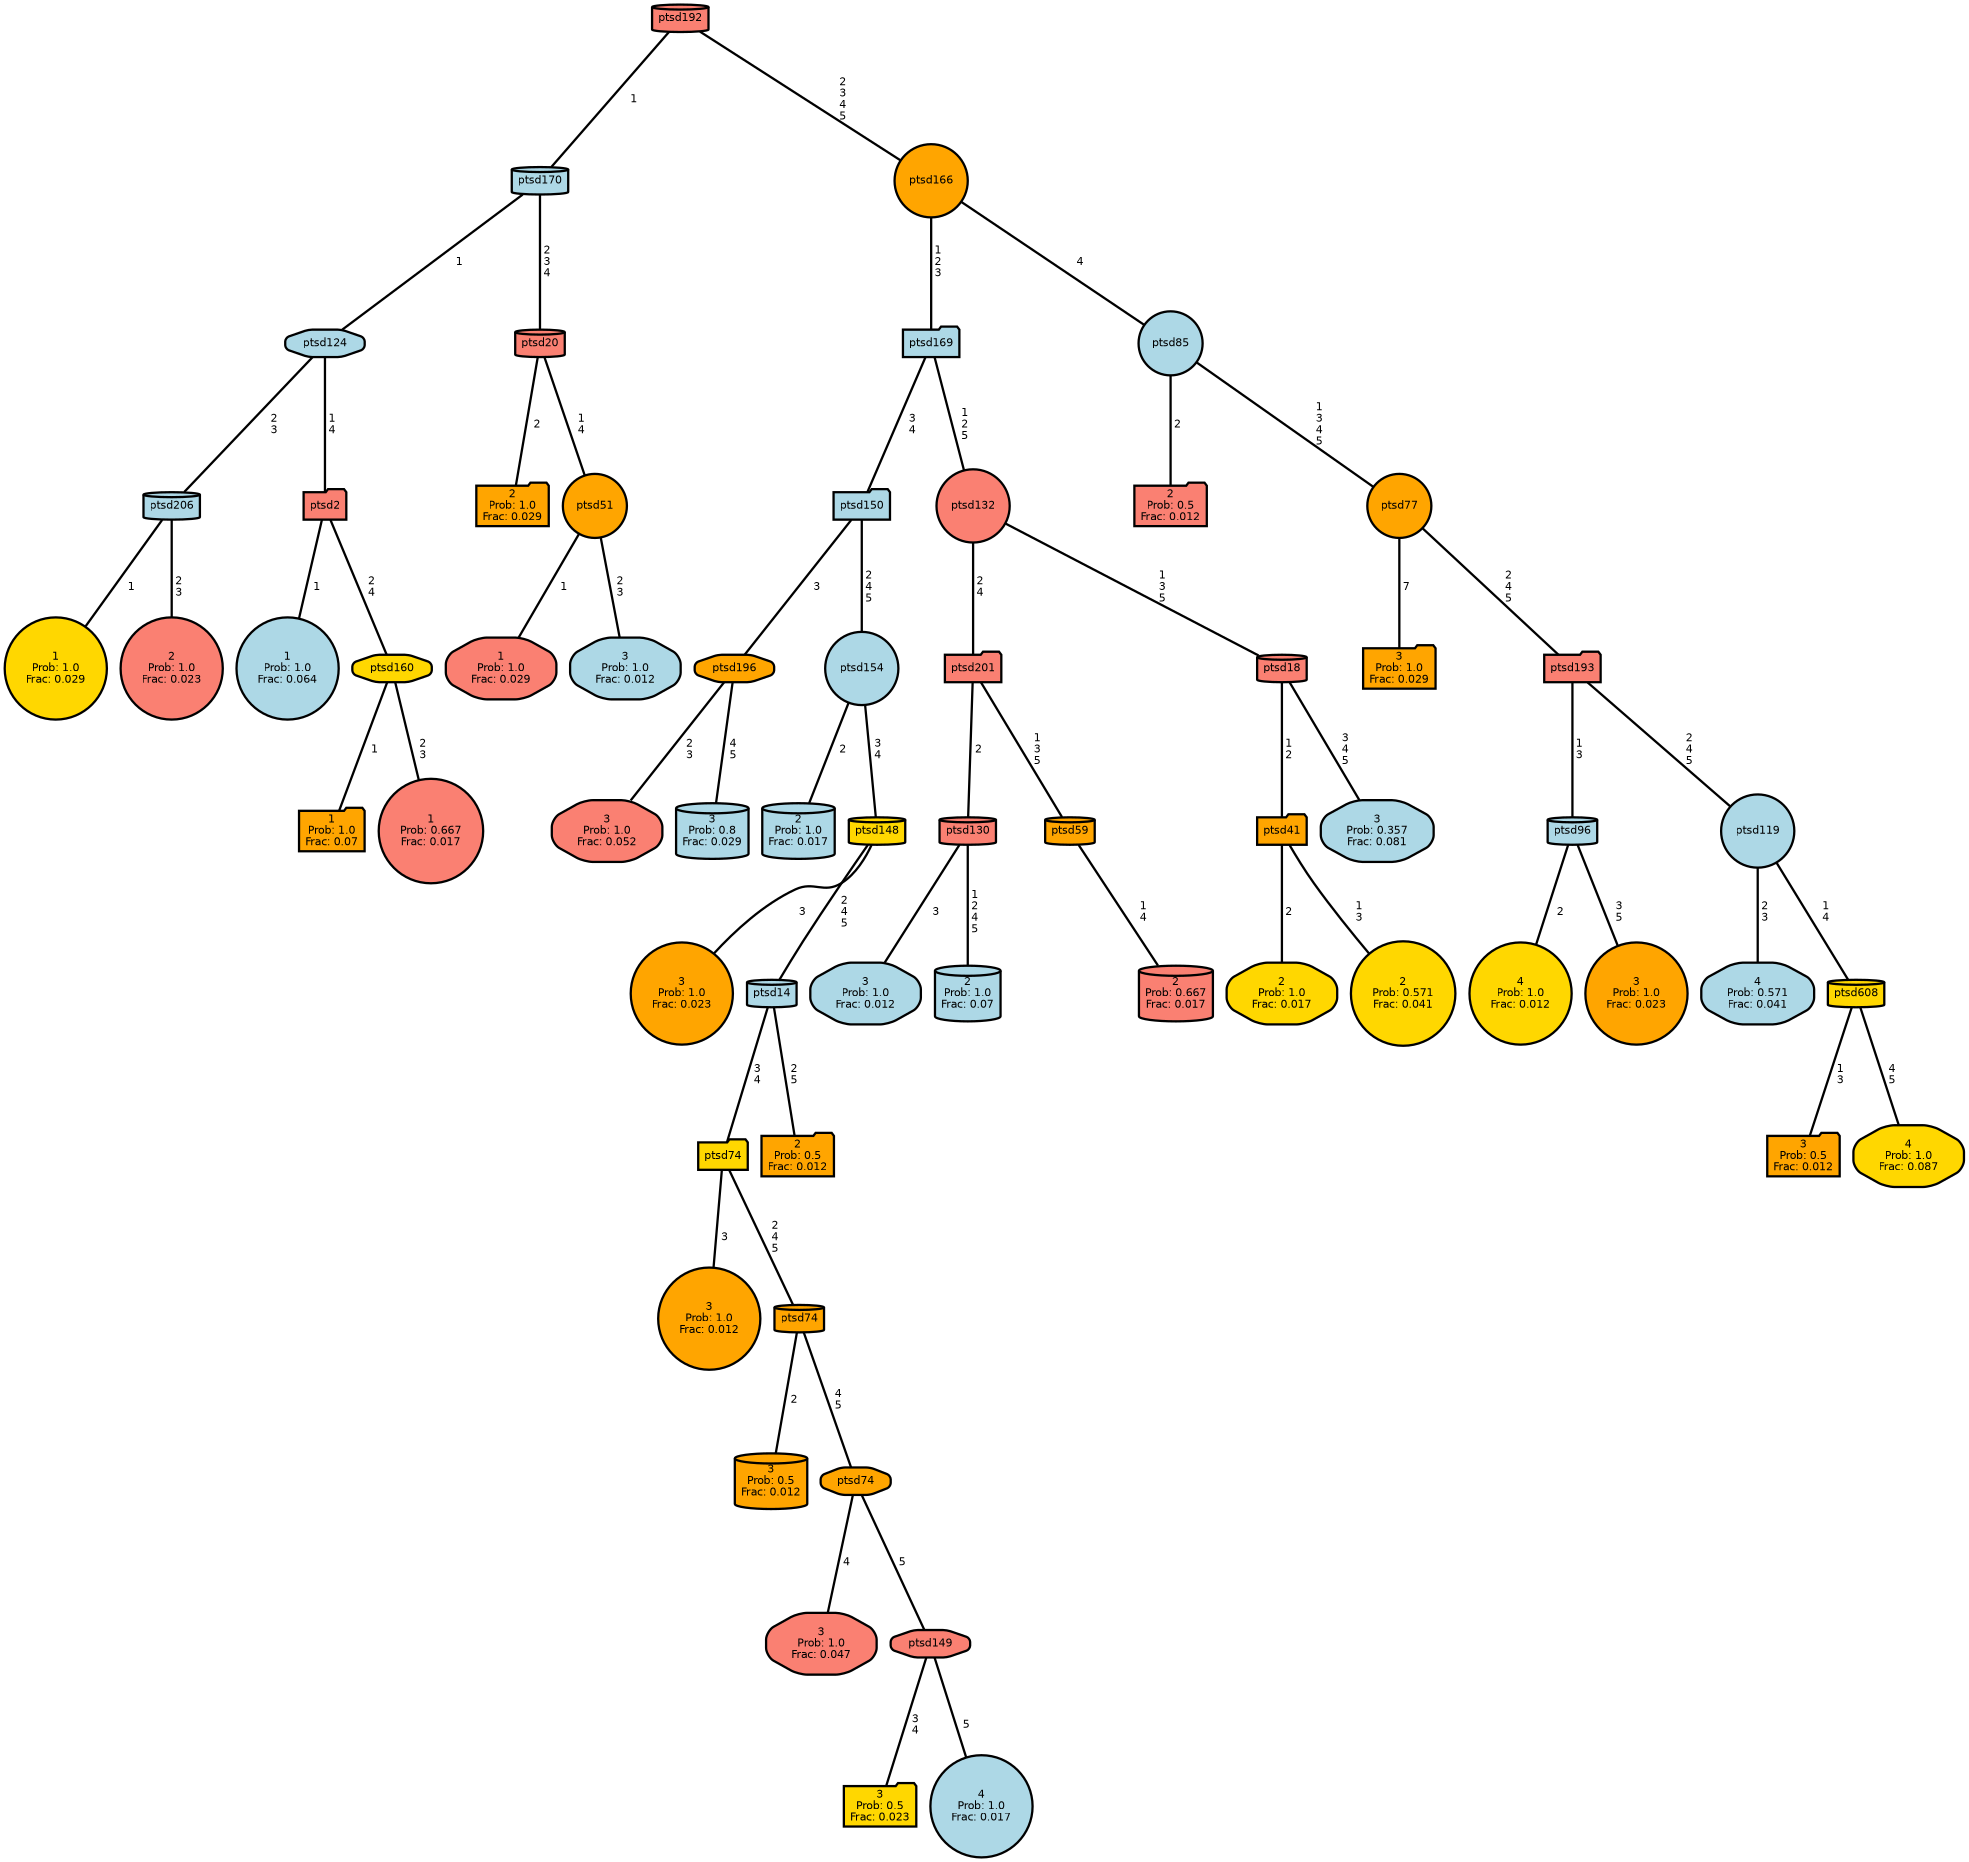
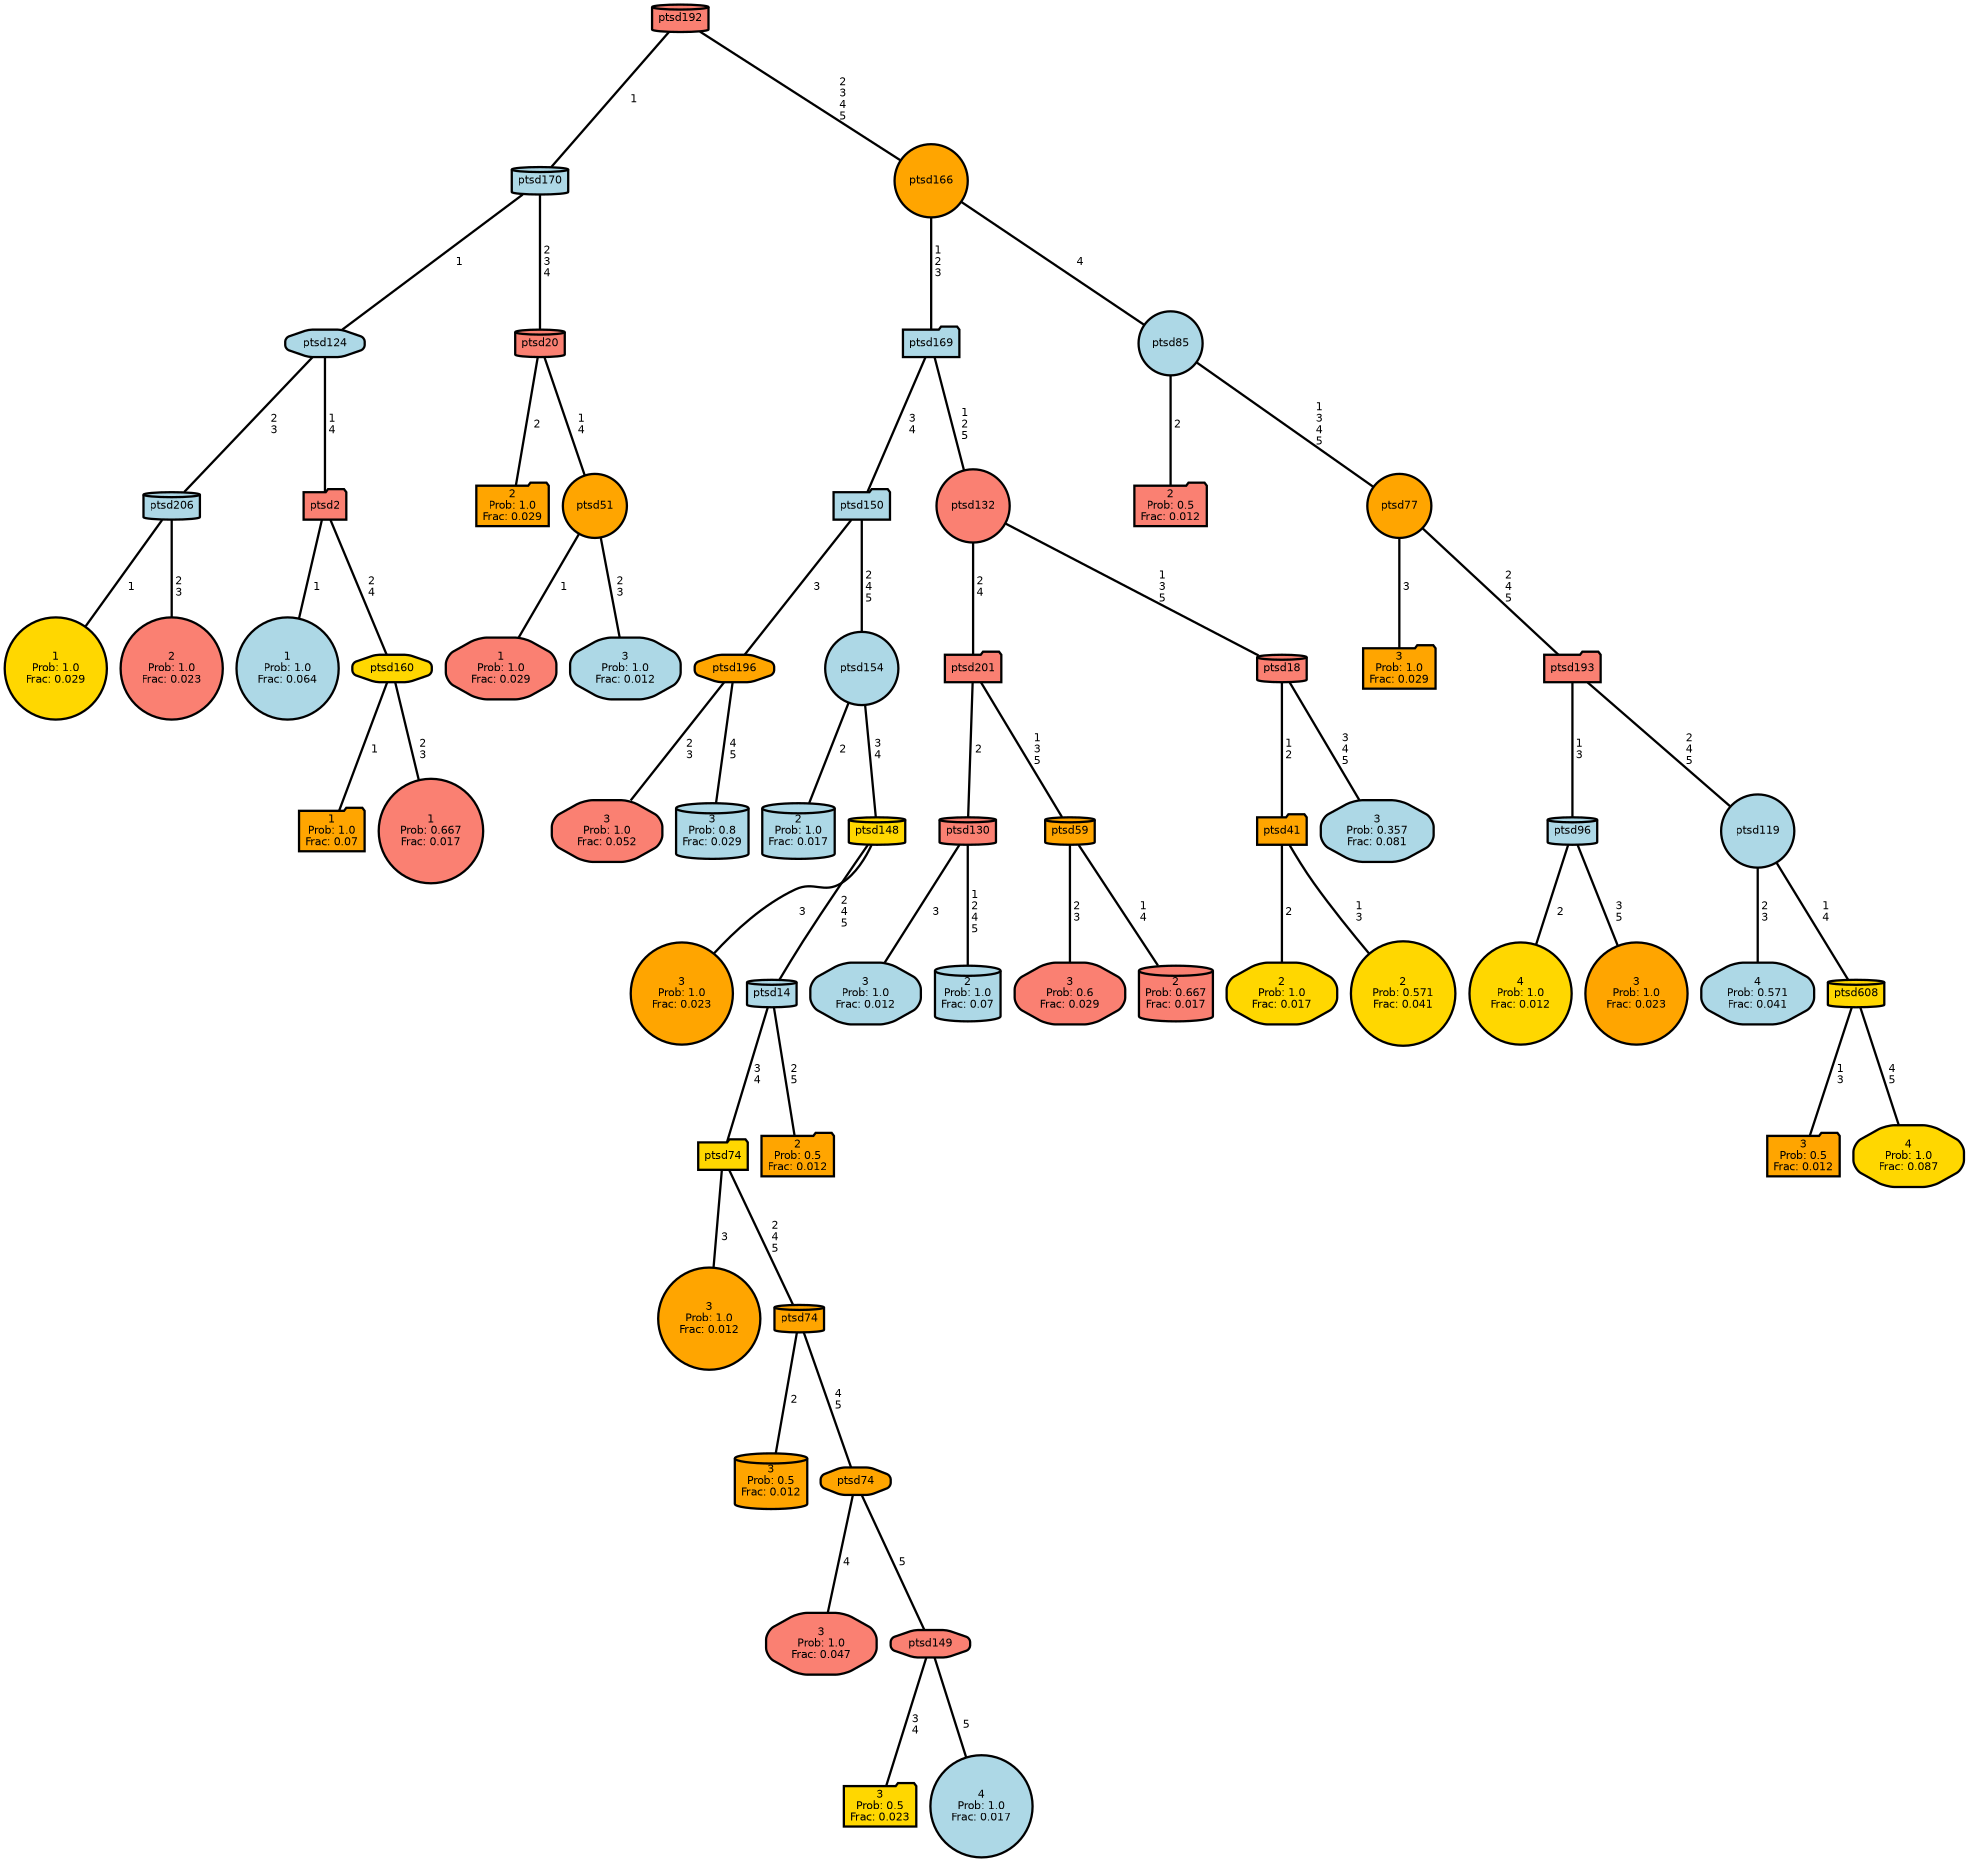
(1405, 587) -> (1405, 587)
none -> (1070, 994)
